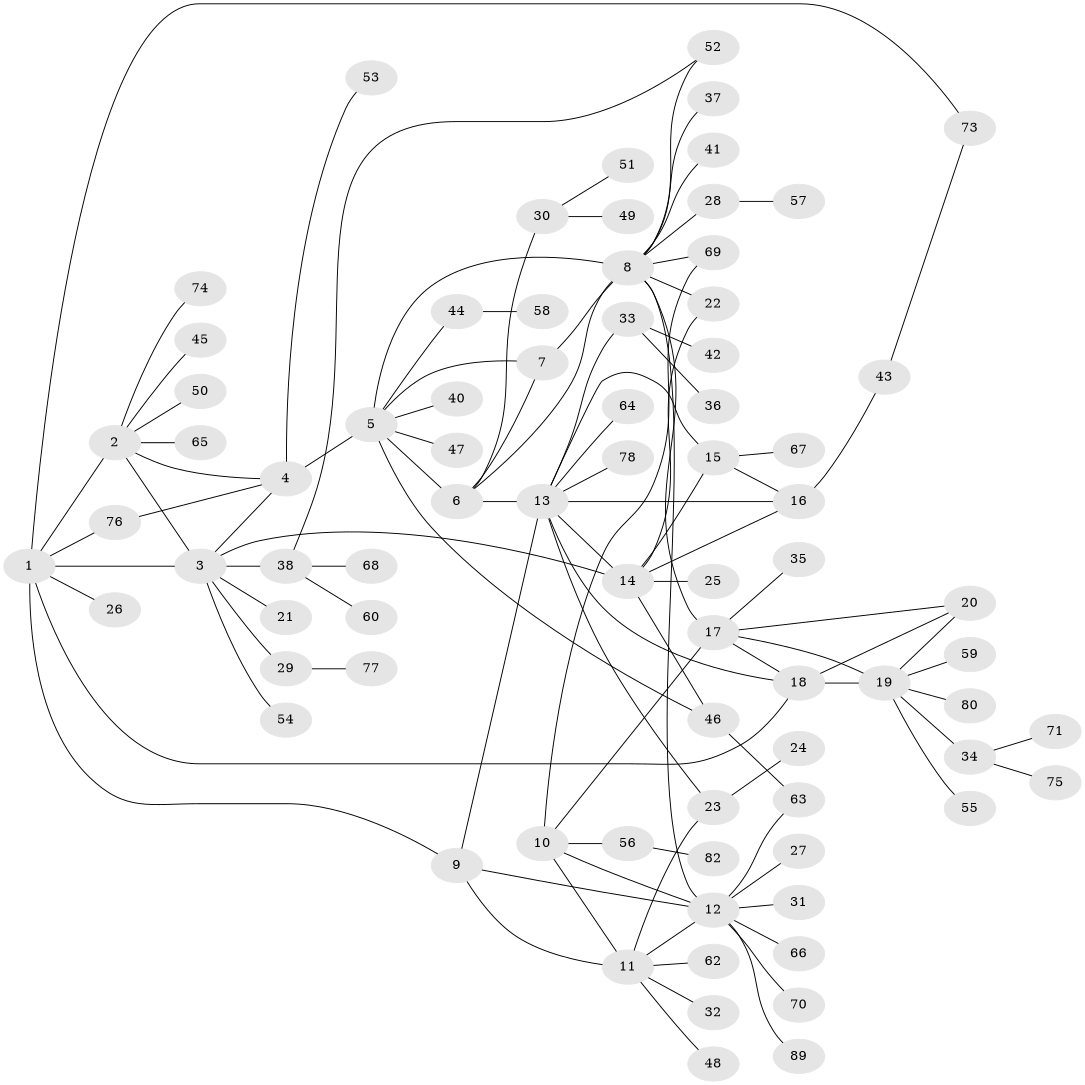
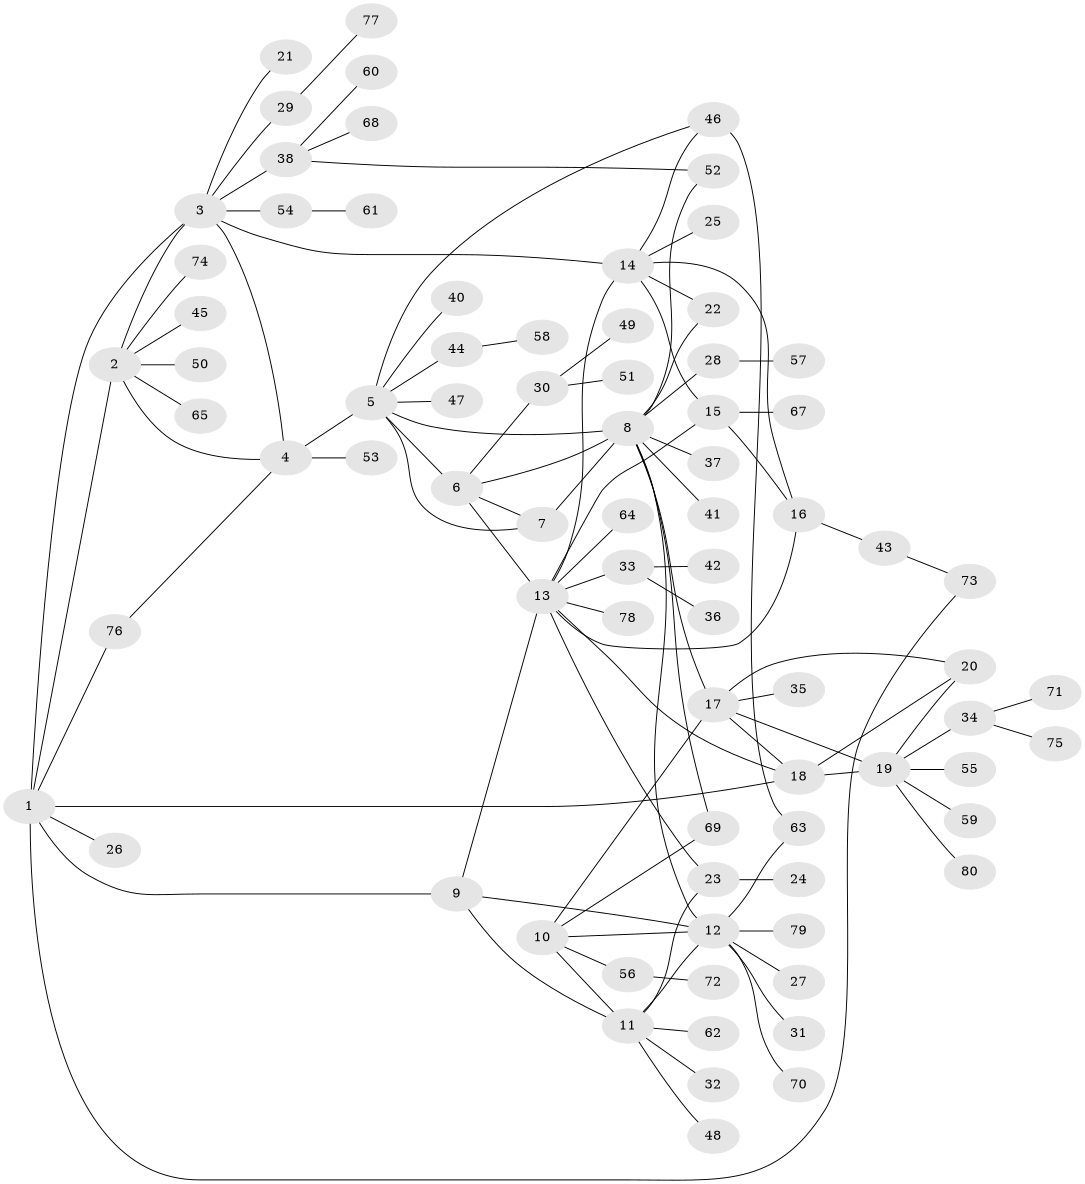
none -> (371, 211)
(713, 859) -> (713, 982)
(799, 954) -> none
(799, 1056) -> (799, 931)
